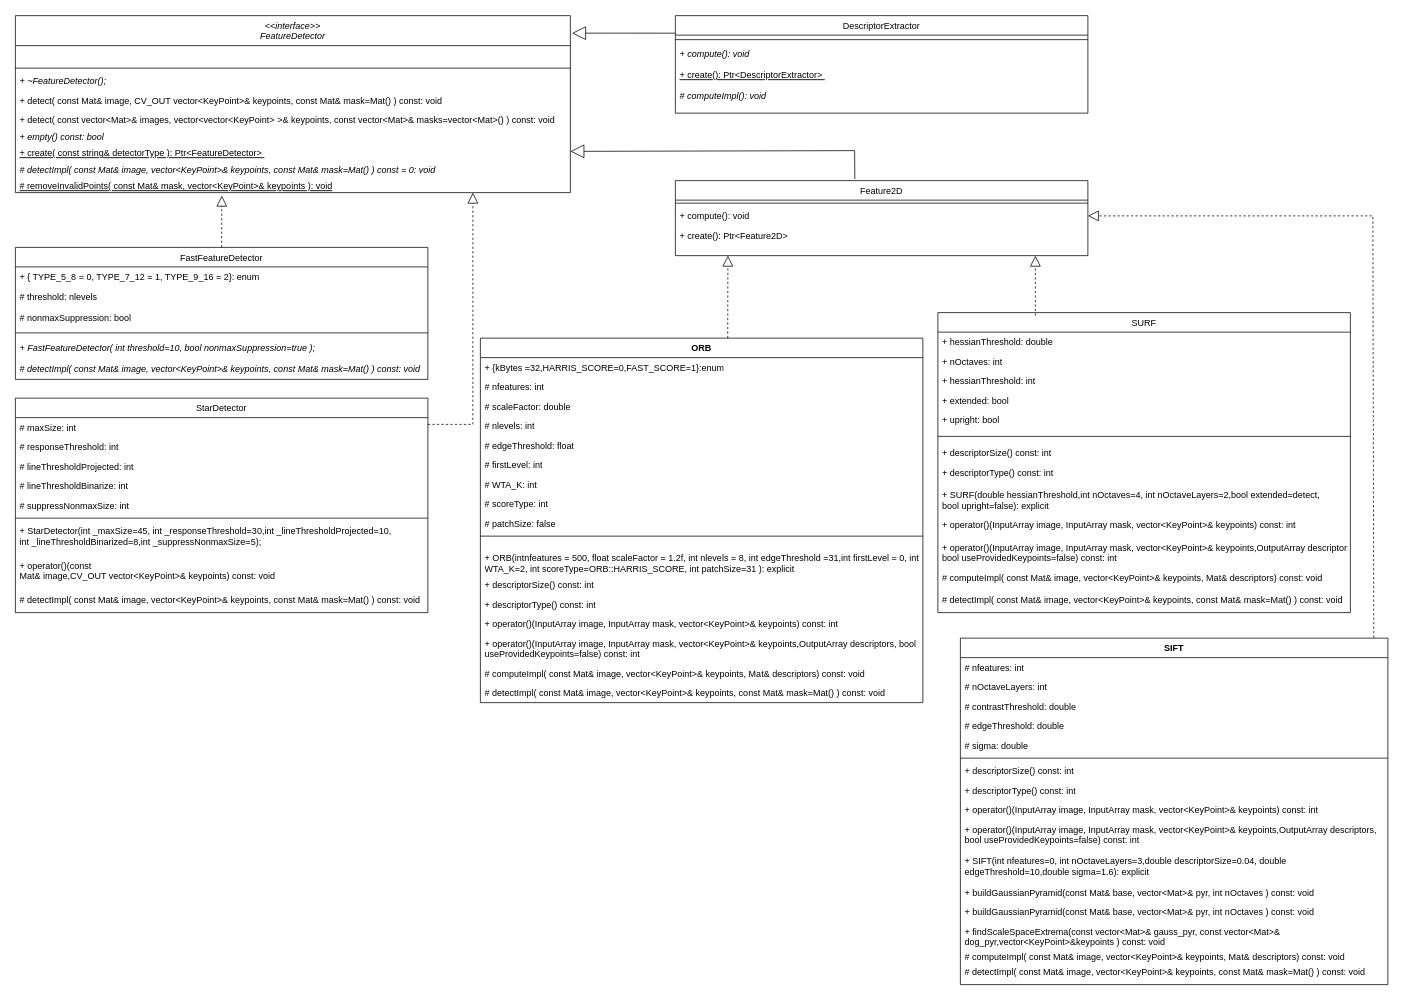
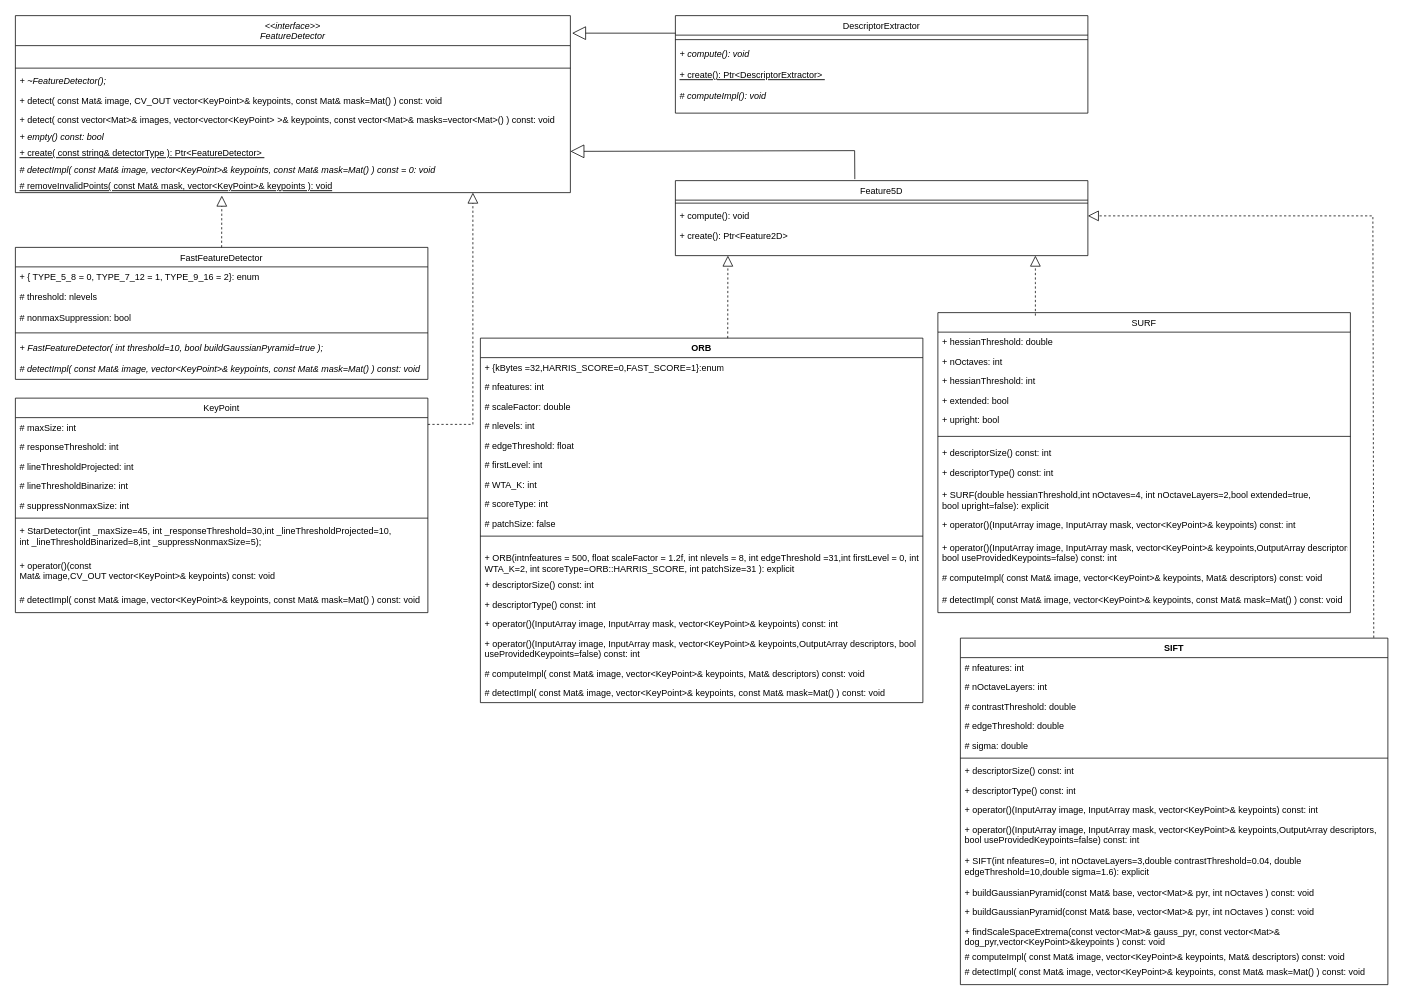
(881, 191) -> (881, 191)
(184, 347) -> (188, 347)
(221, 408) -> (221, 408)
(1146, 495) -> (1141, 495)
(1144, 867) -> (1153, 867)
